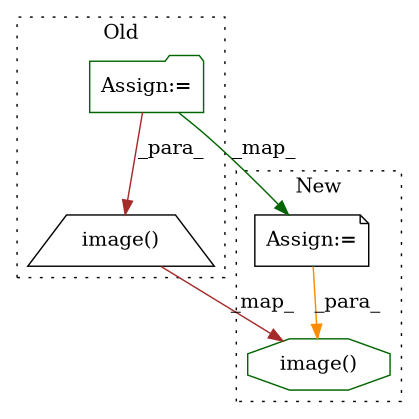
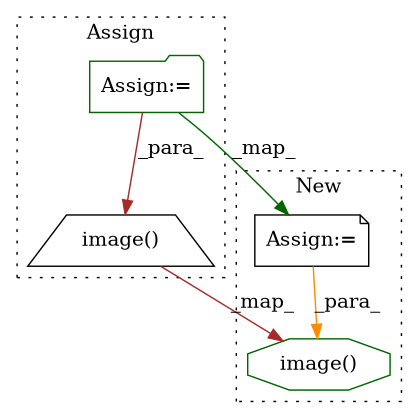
(121, 33) -> (121, 33)
